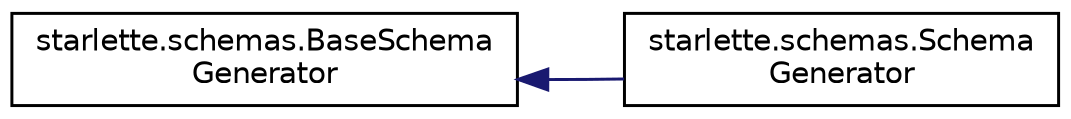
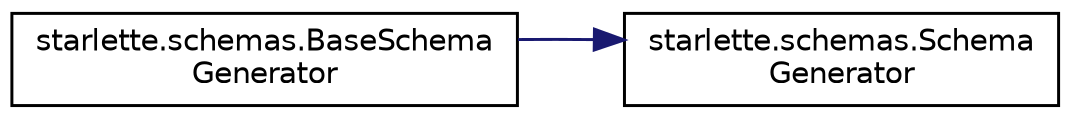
(586, 79) -> (556, 39)
